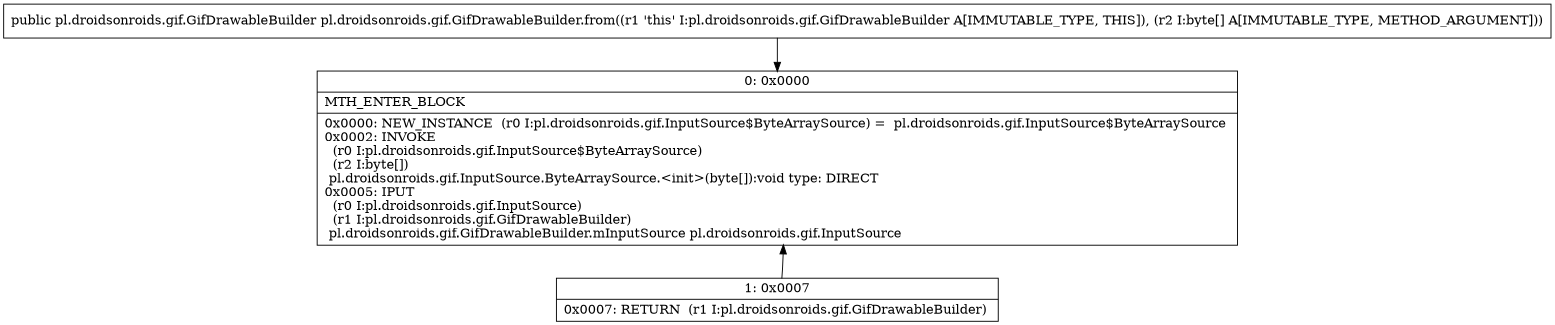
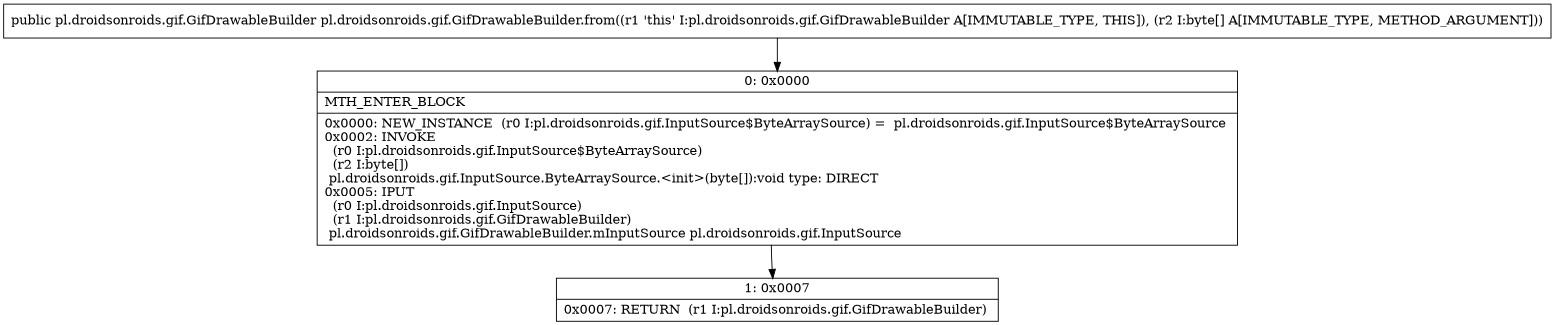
(783, 266) -> (772, 257)
